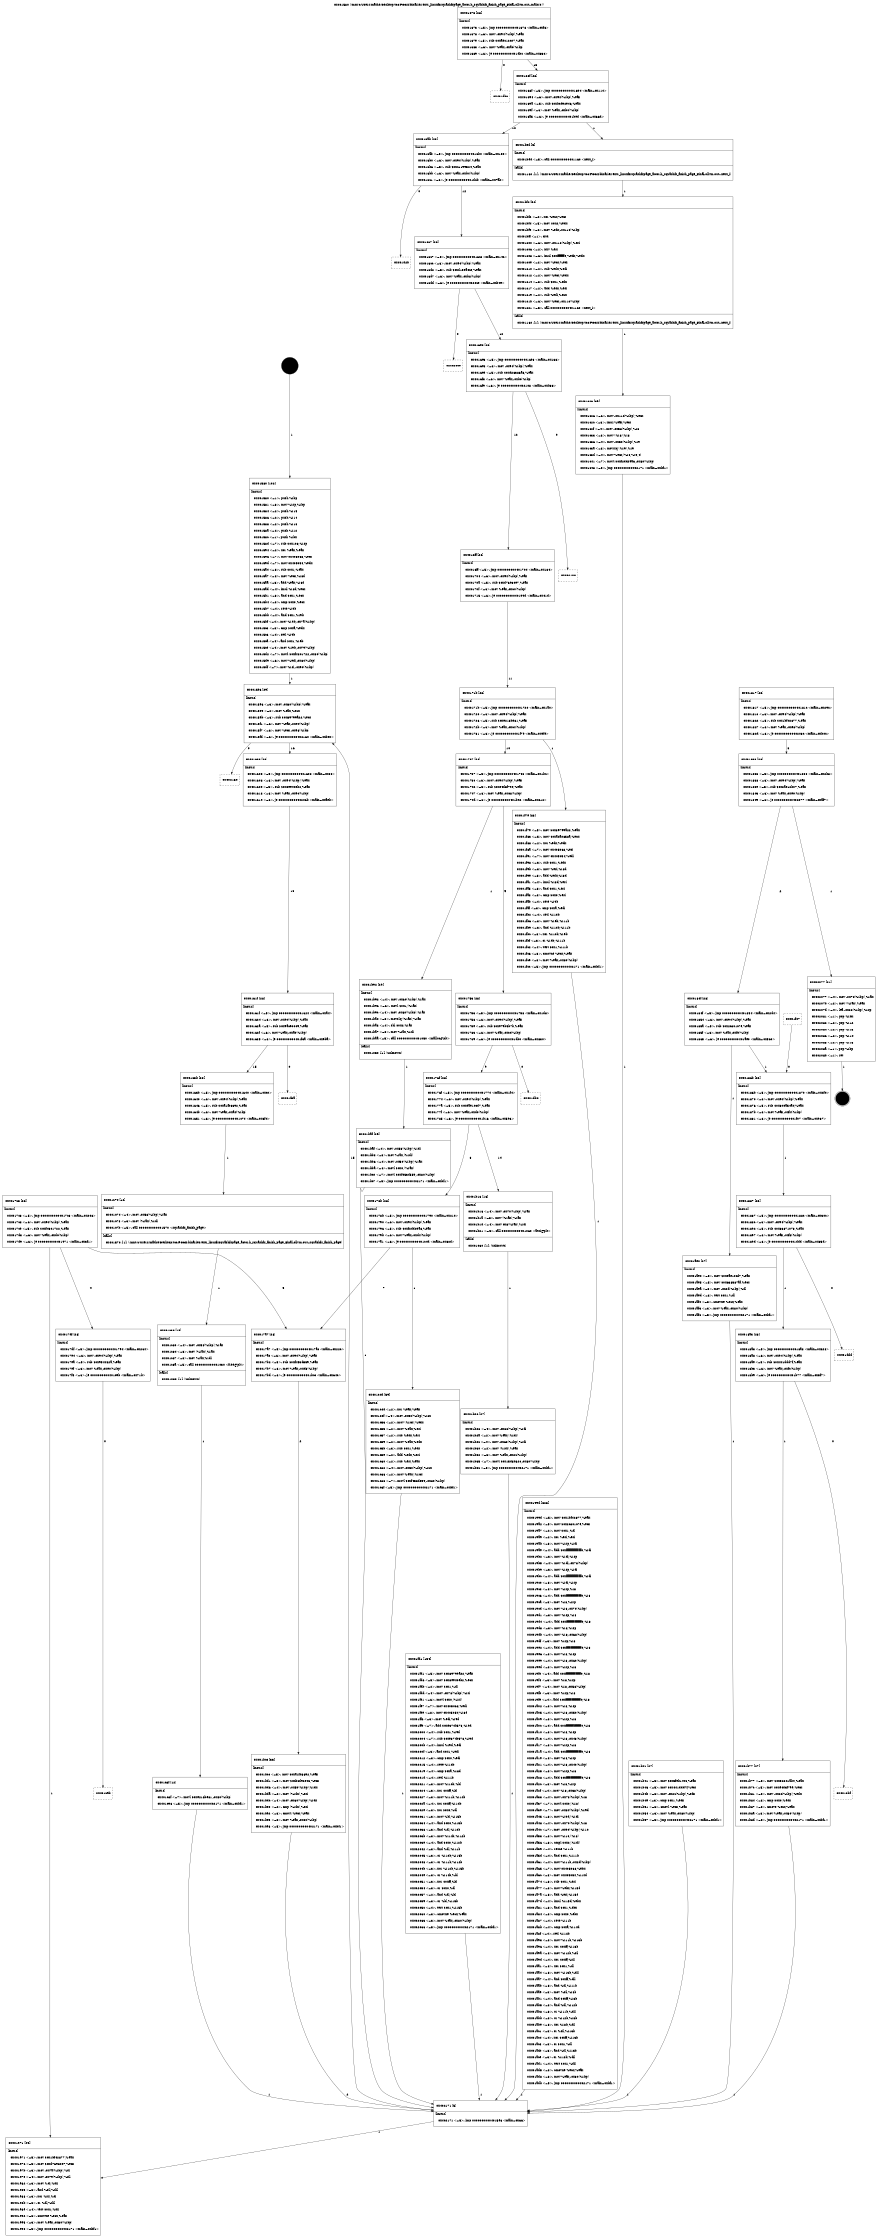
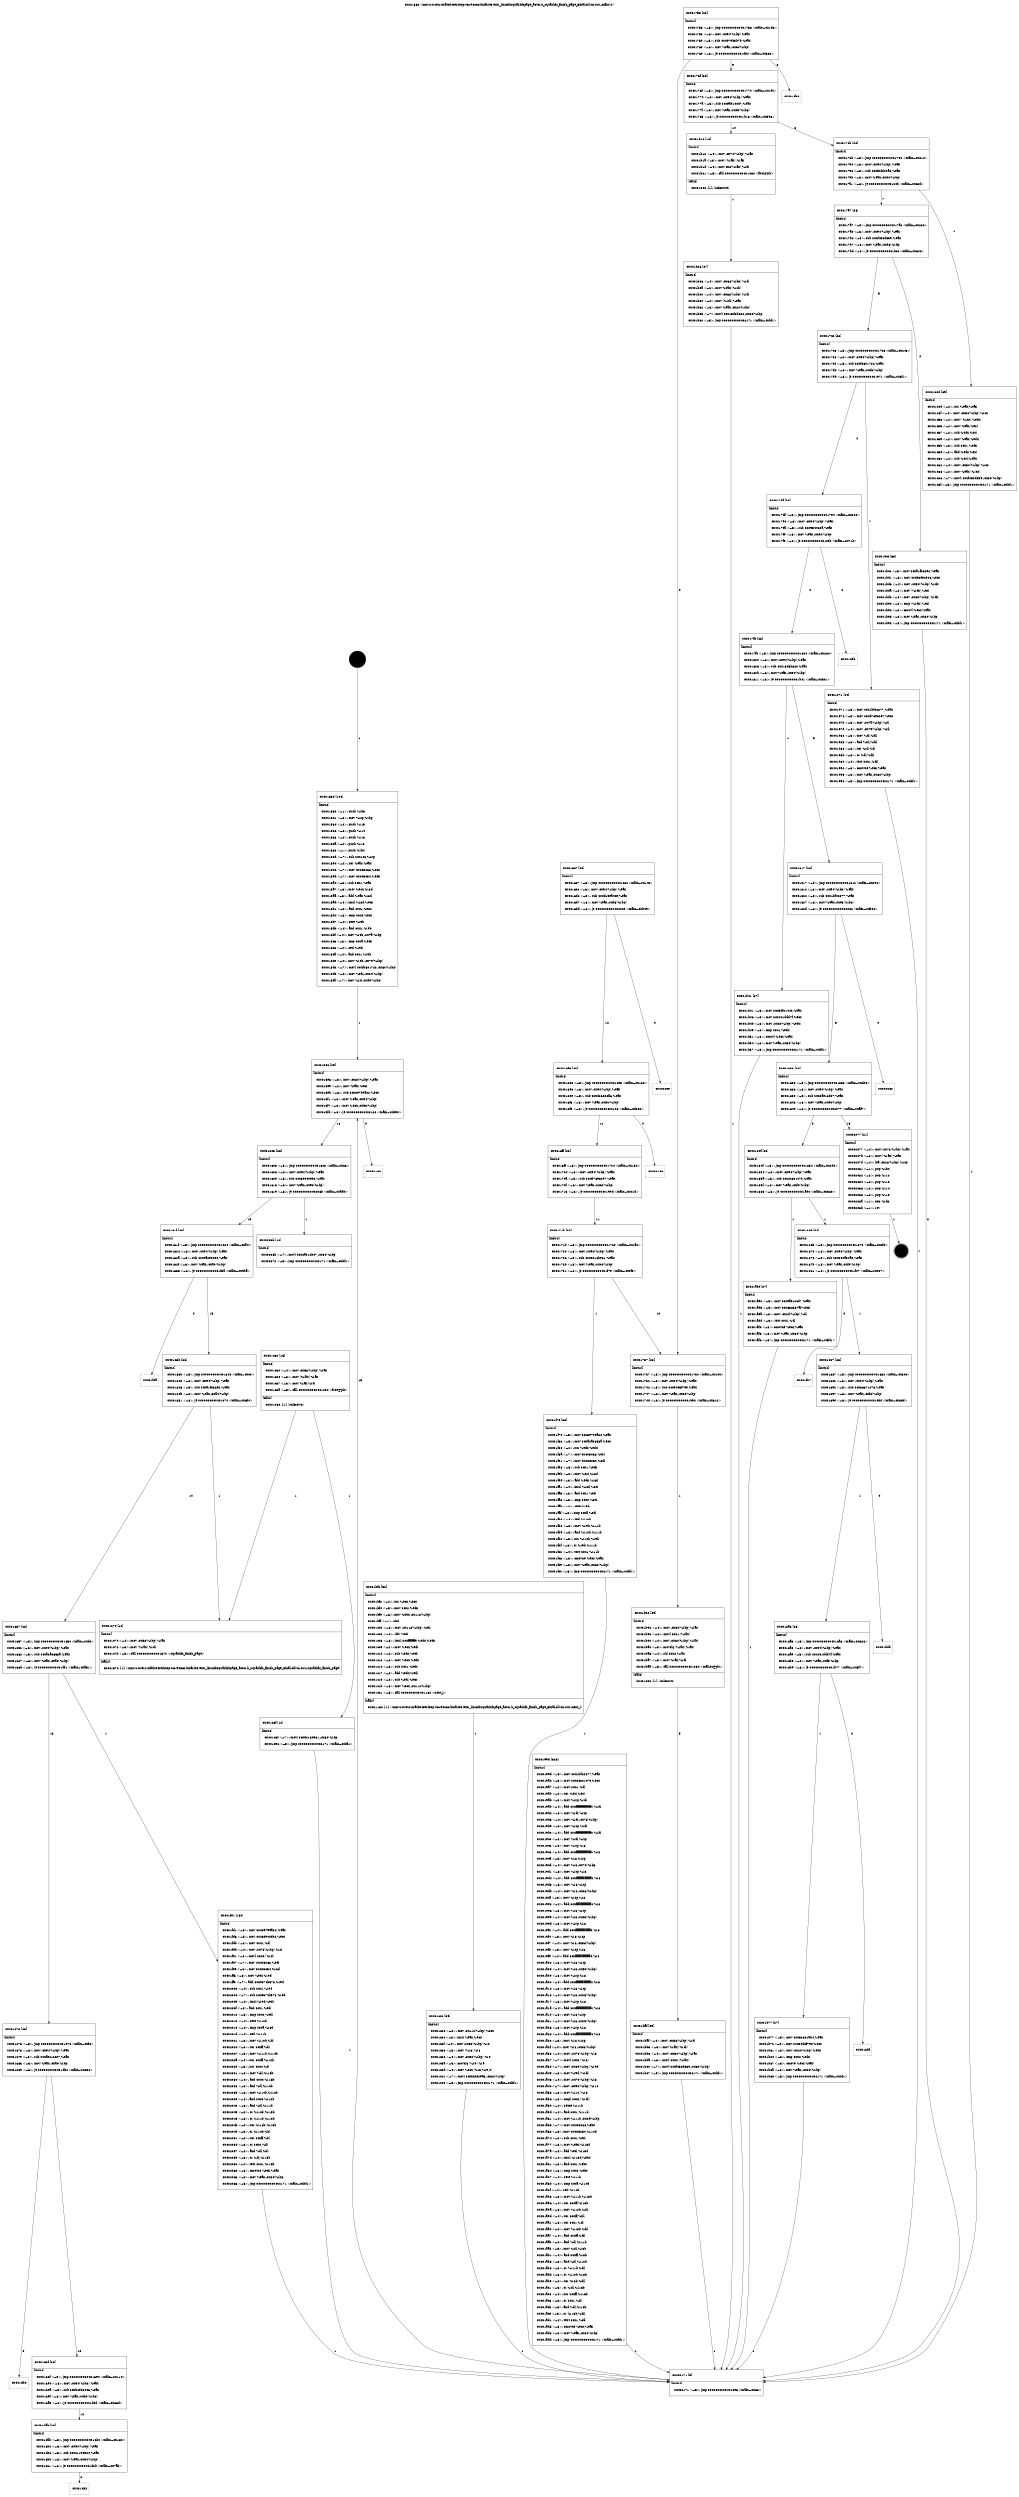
(623, 160) -> none
(461, 210) -> none
none -> (787, 659)
(831, 891) -> (848, 1124)
(503, 898) -> (678, 704)
(789, 1048) -> (840, 1337)
(406, 1067) -> (679, 1734)
none -> (885, 1089)
none -> (304, 1251)
(203, 1253) -> (873, 293)
(212, 1286) -> (263, 1515)
none -> (49, 1647)
(268, 2150) -> (917, 1626)
